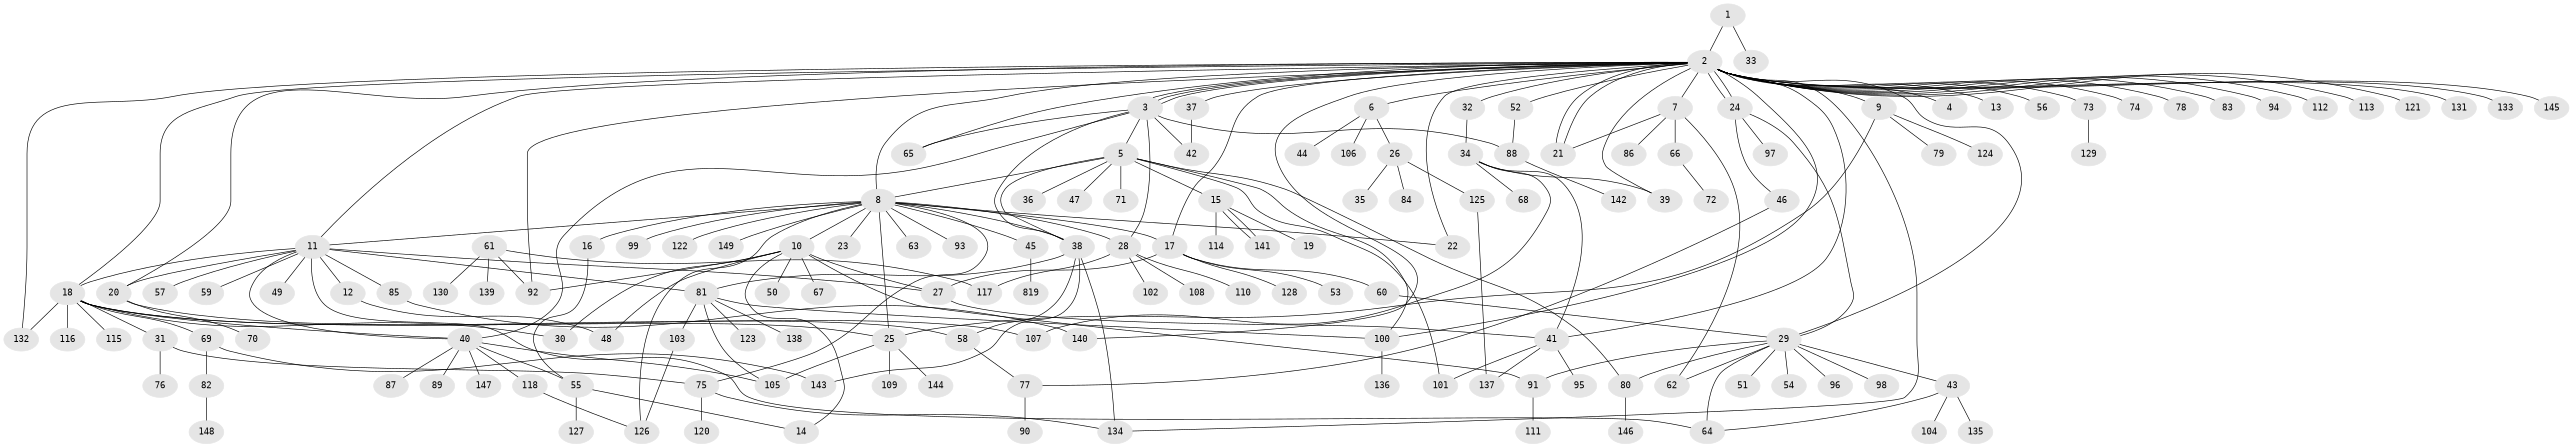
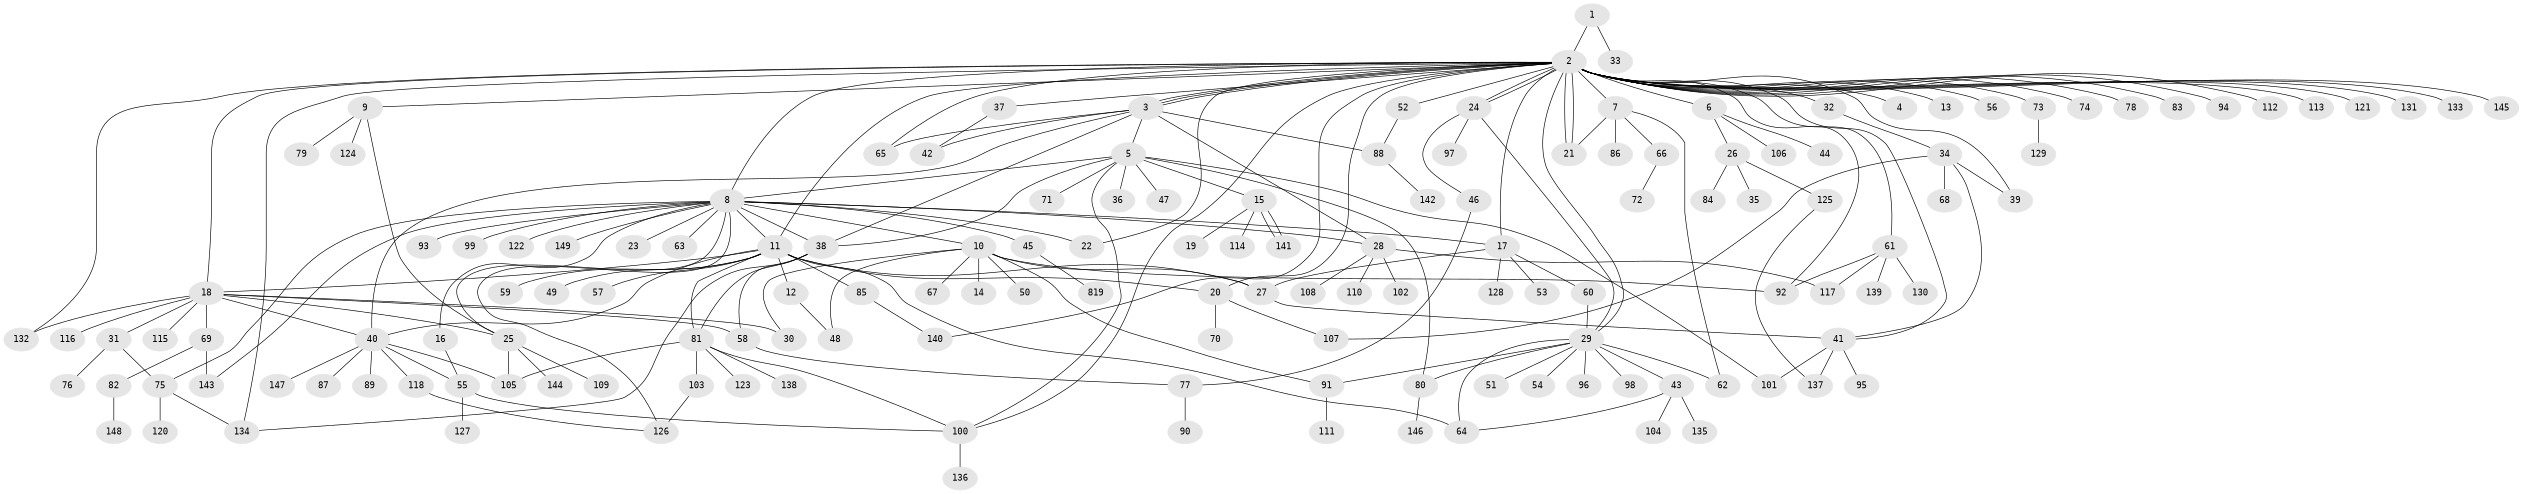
none -> (1774, 112)
(990, 349) -> (439, 225)
(689, 409) -> (708, 422)
